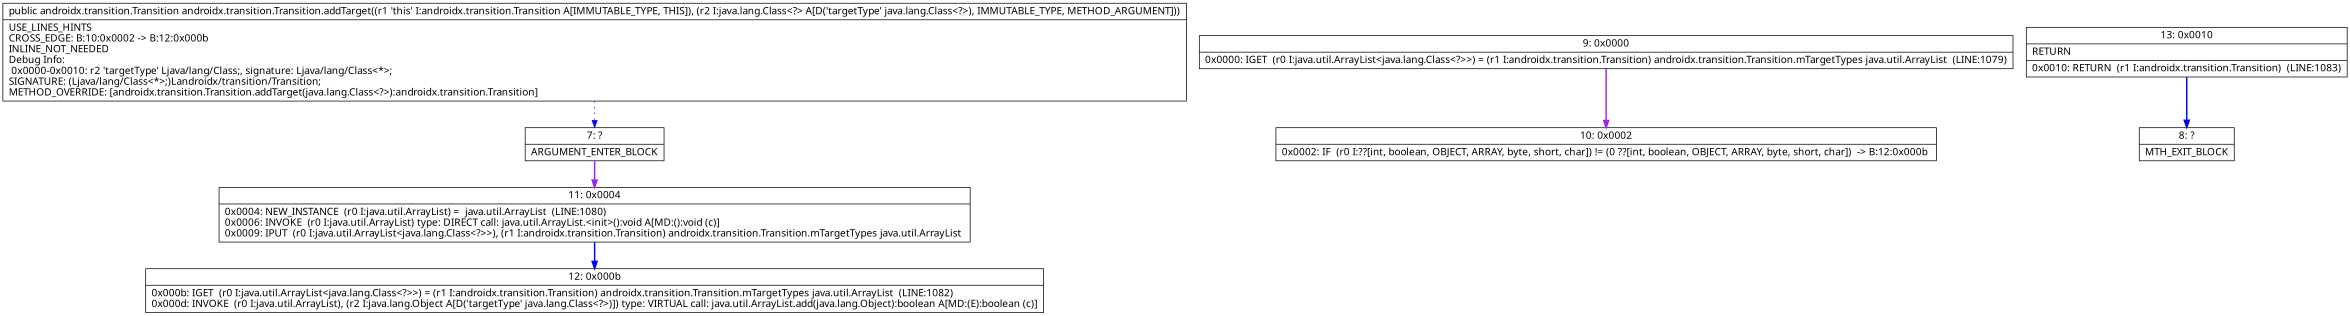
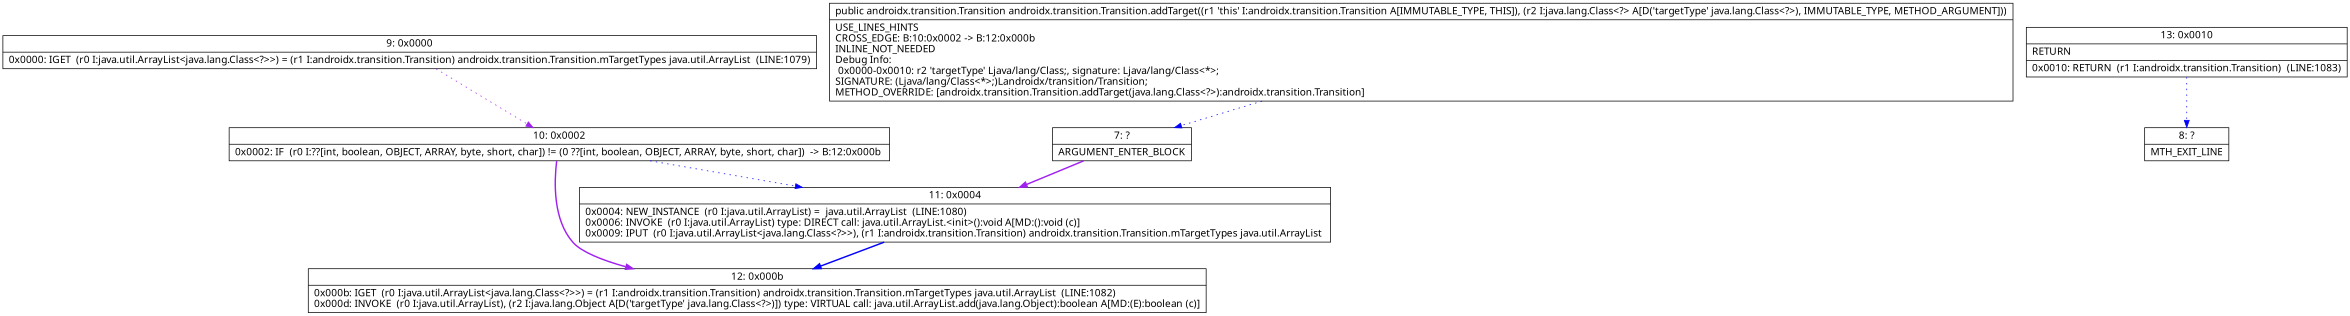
(1606, 95) -> (482, 96)
(2187, 99) -> (2187, 99)
(2187, 152) -> (2187, 152)
none -> (723, 173)
none -> (566, 231)
